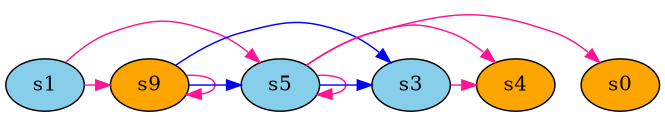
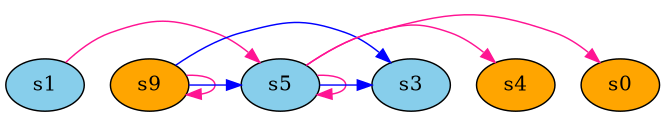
(90, 85) -> none
(456, 85) -> none
